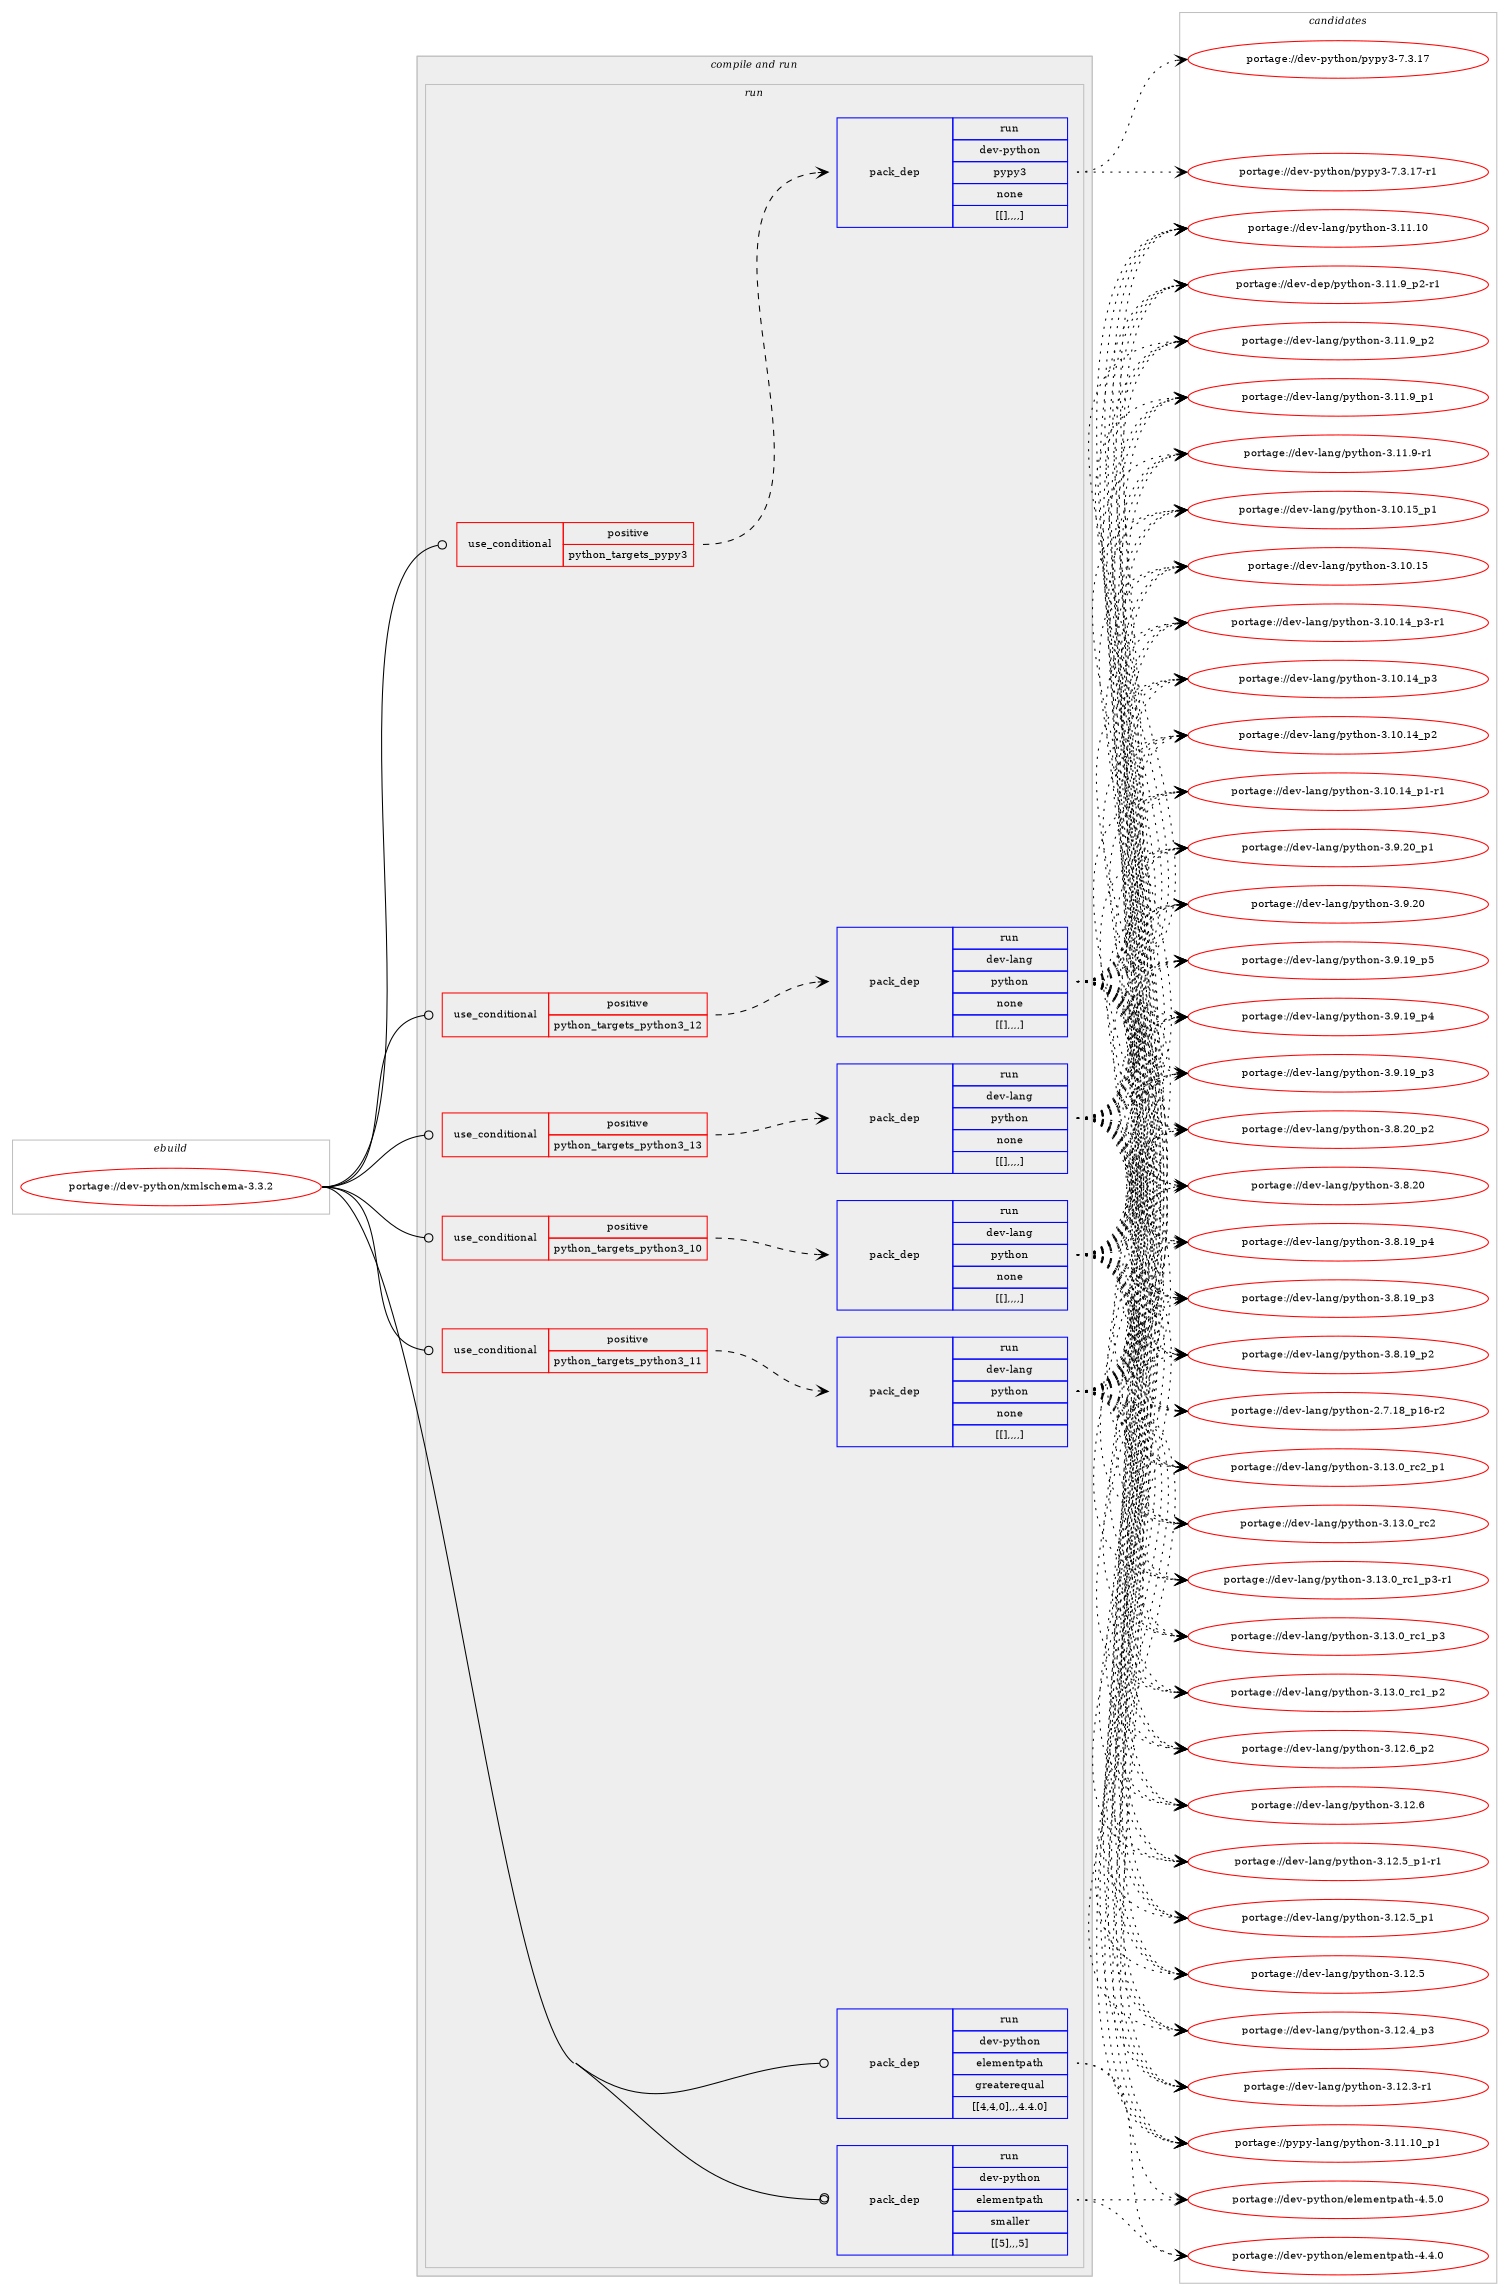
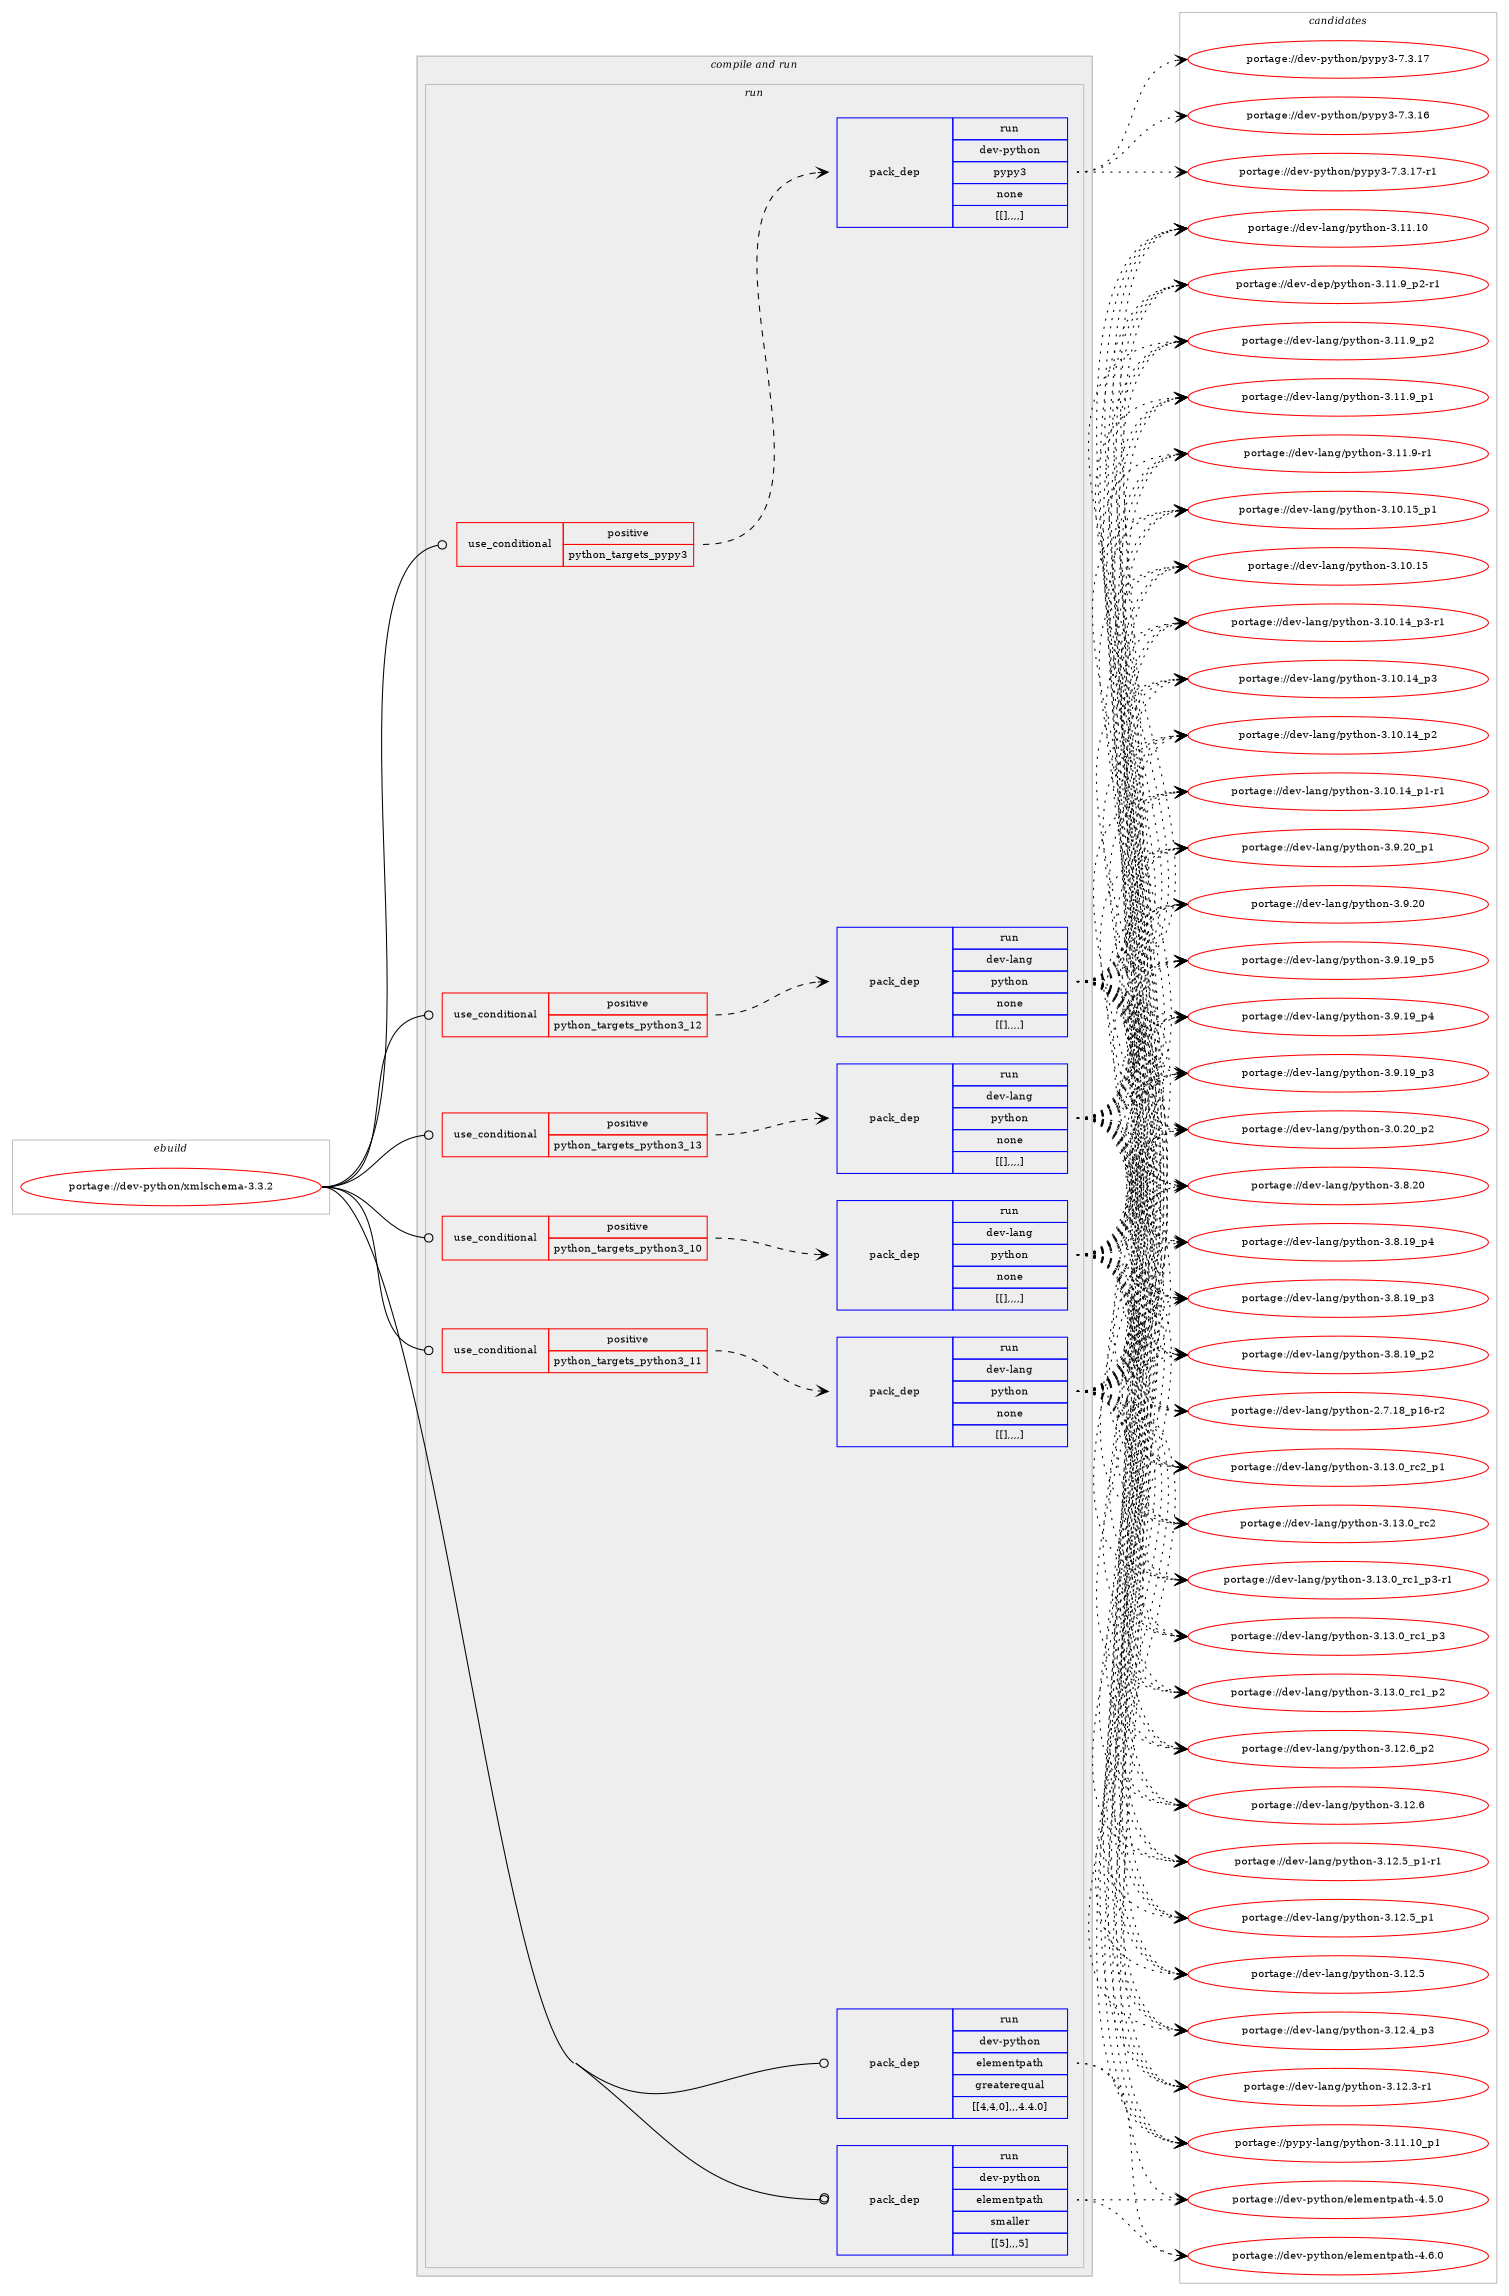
none -> (1338, 116)
(1338, 1130) -> (1338, 1130)
(1338, 2256) -> (1338, 2256)
